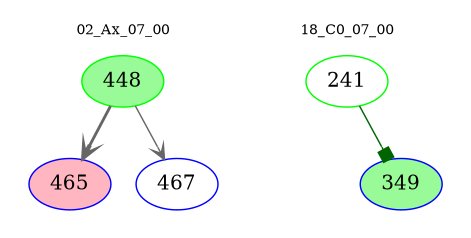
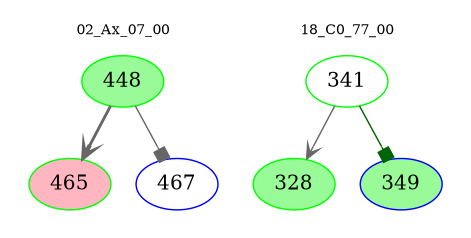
(348, 31) -> (348, 31)
(347, 81) -> (347, 81)
(146, 126) -> (146, 126)
(70, 184) -> (70, 184)
none -> (294, 184)
